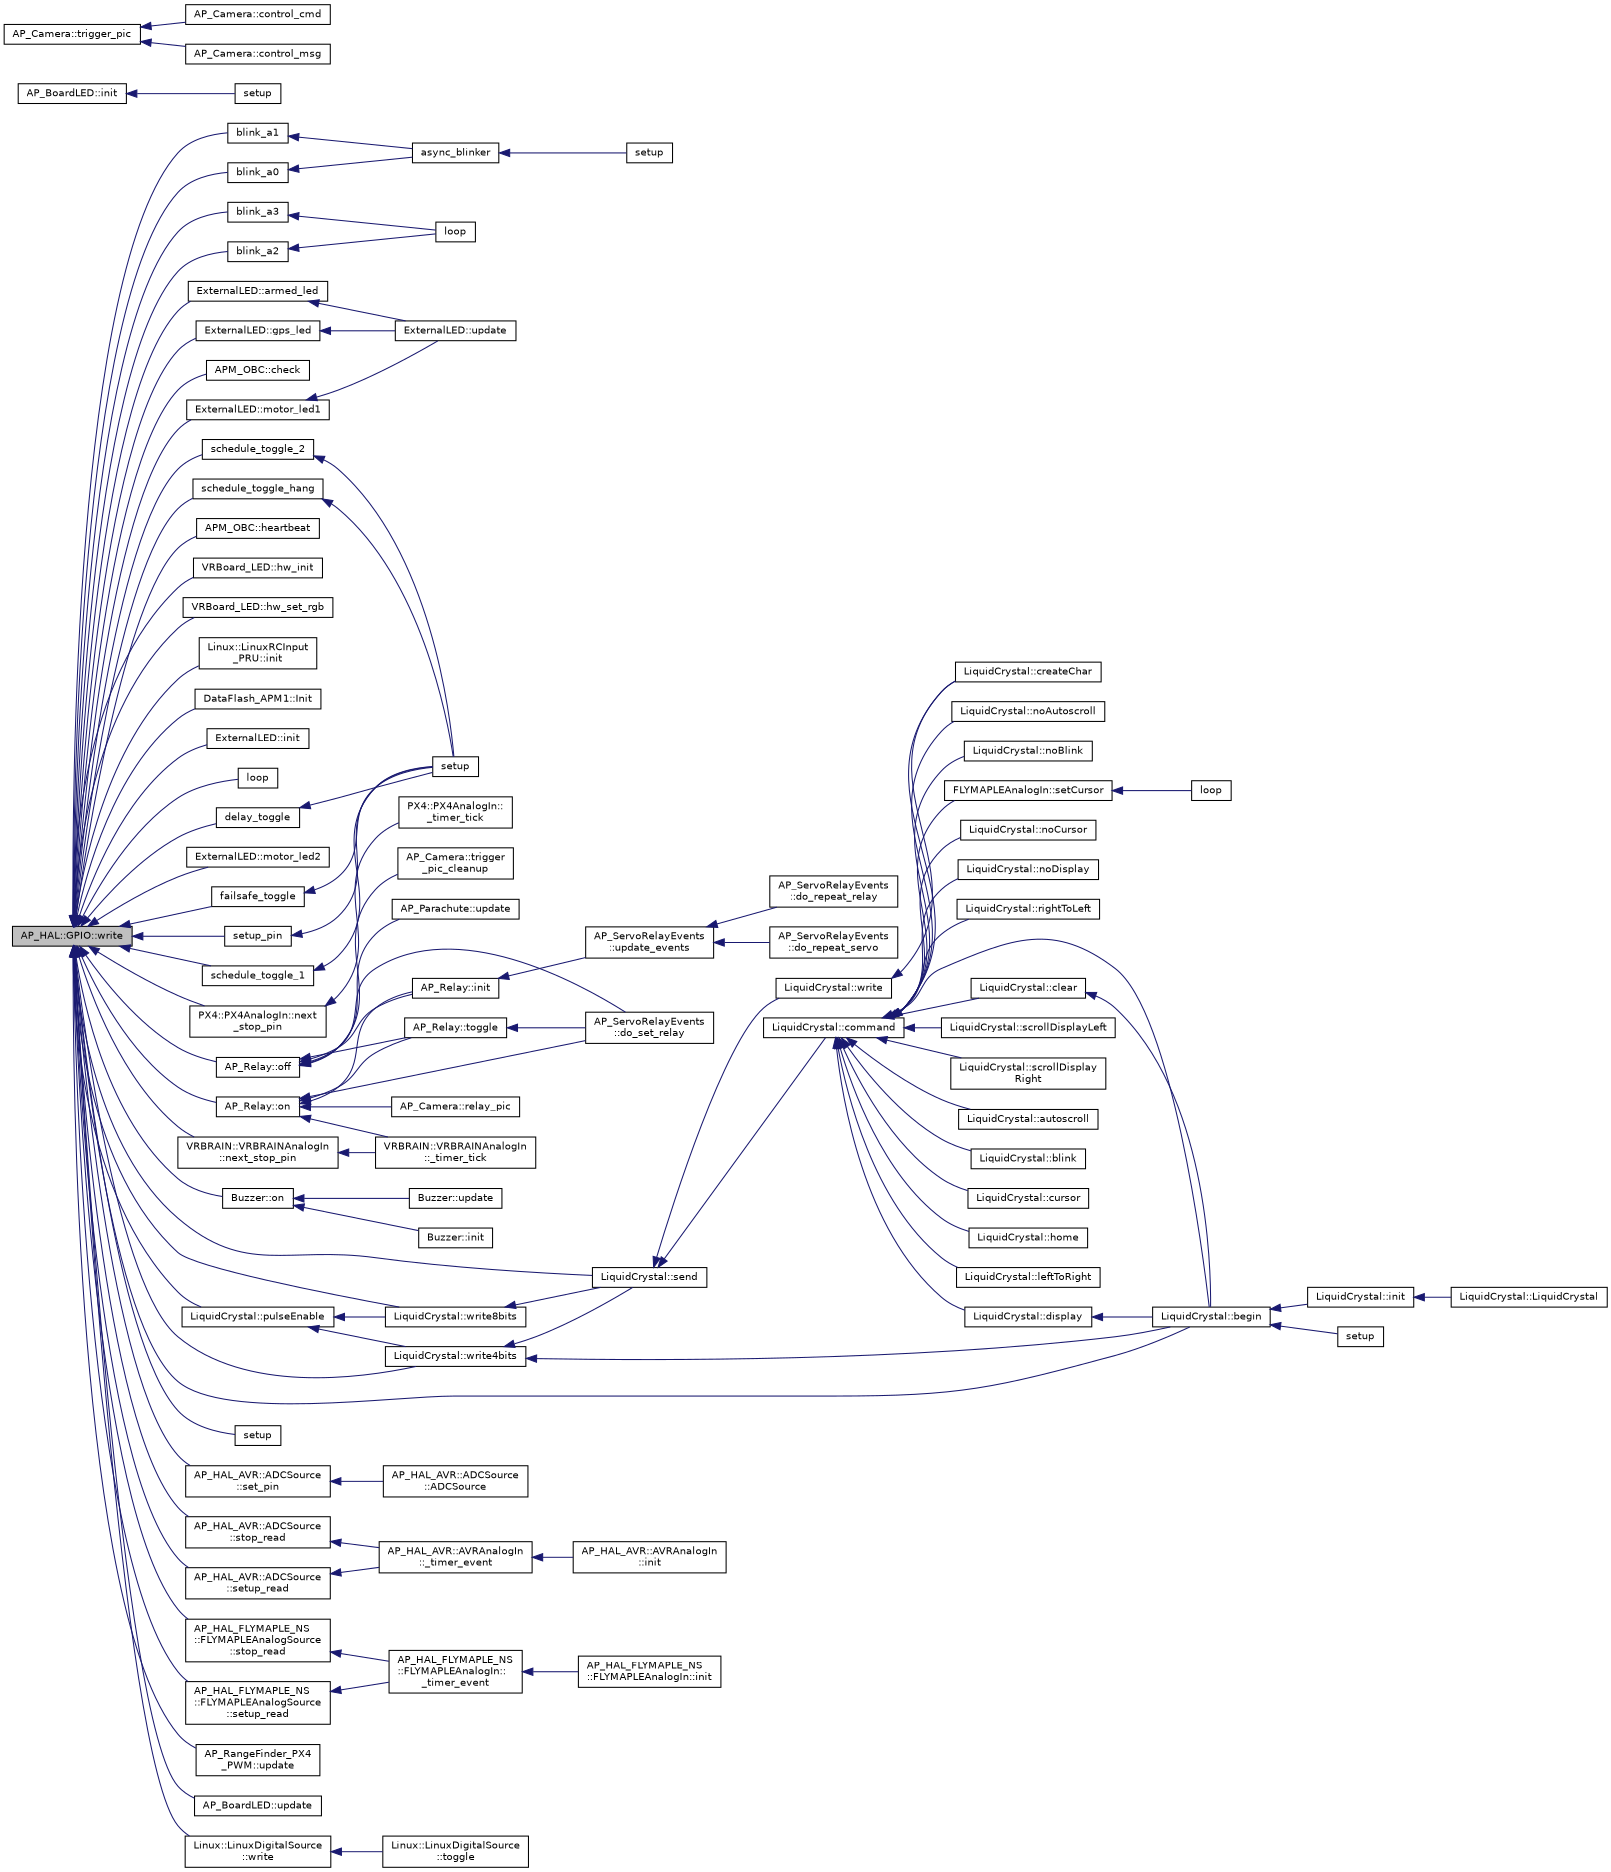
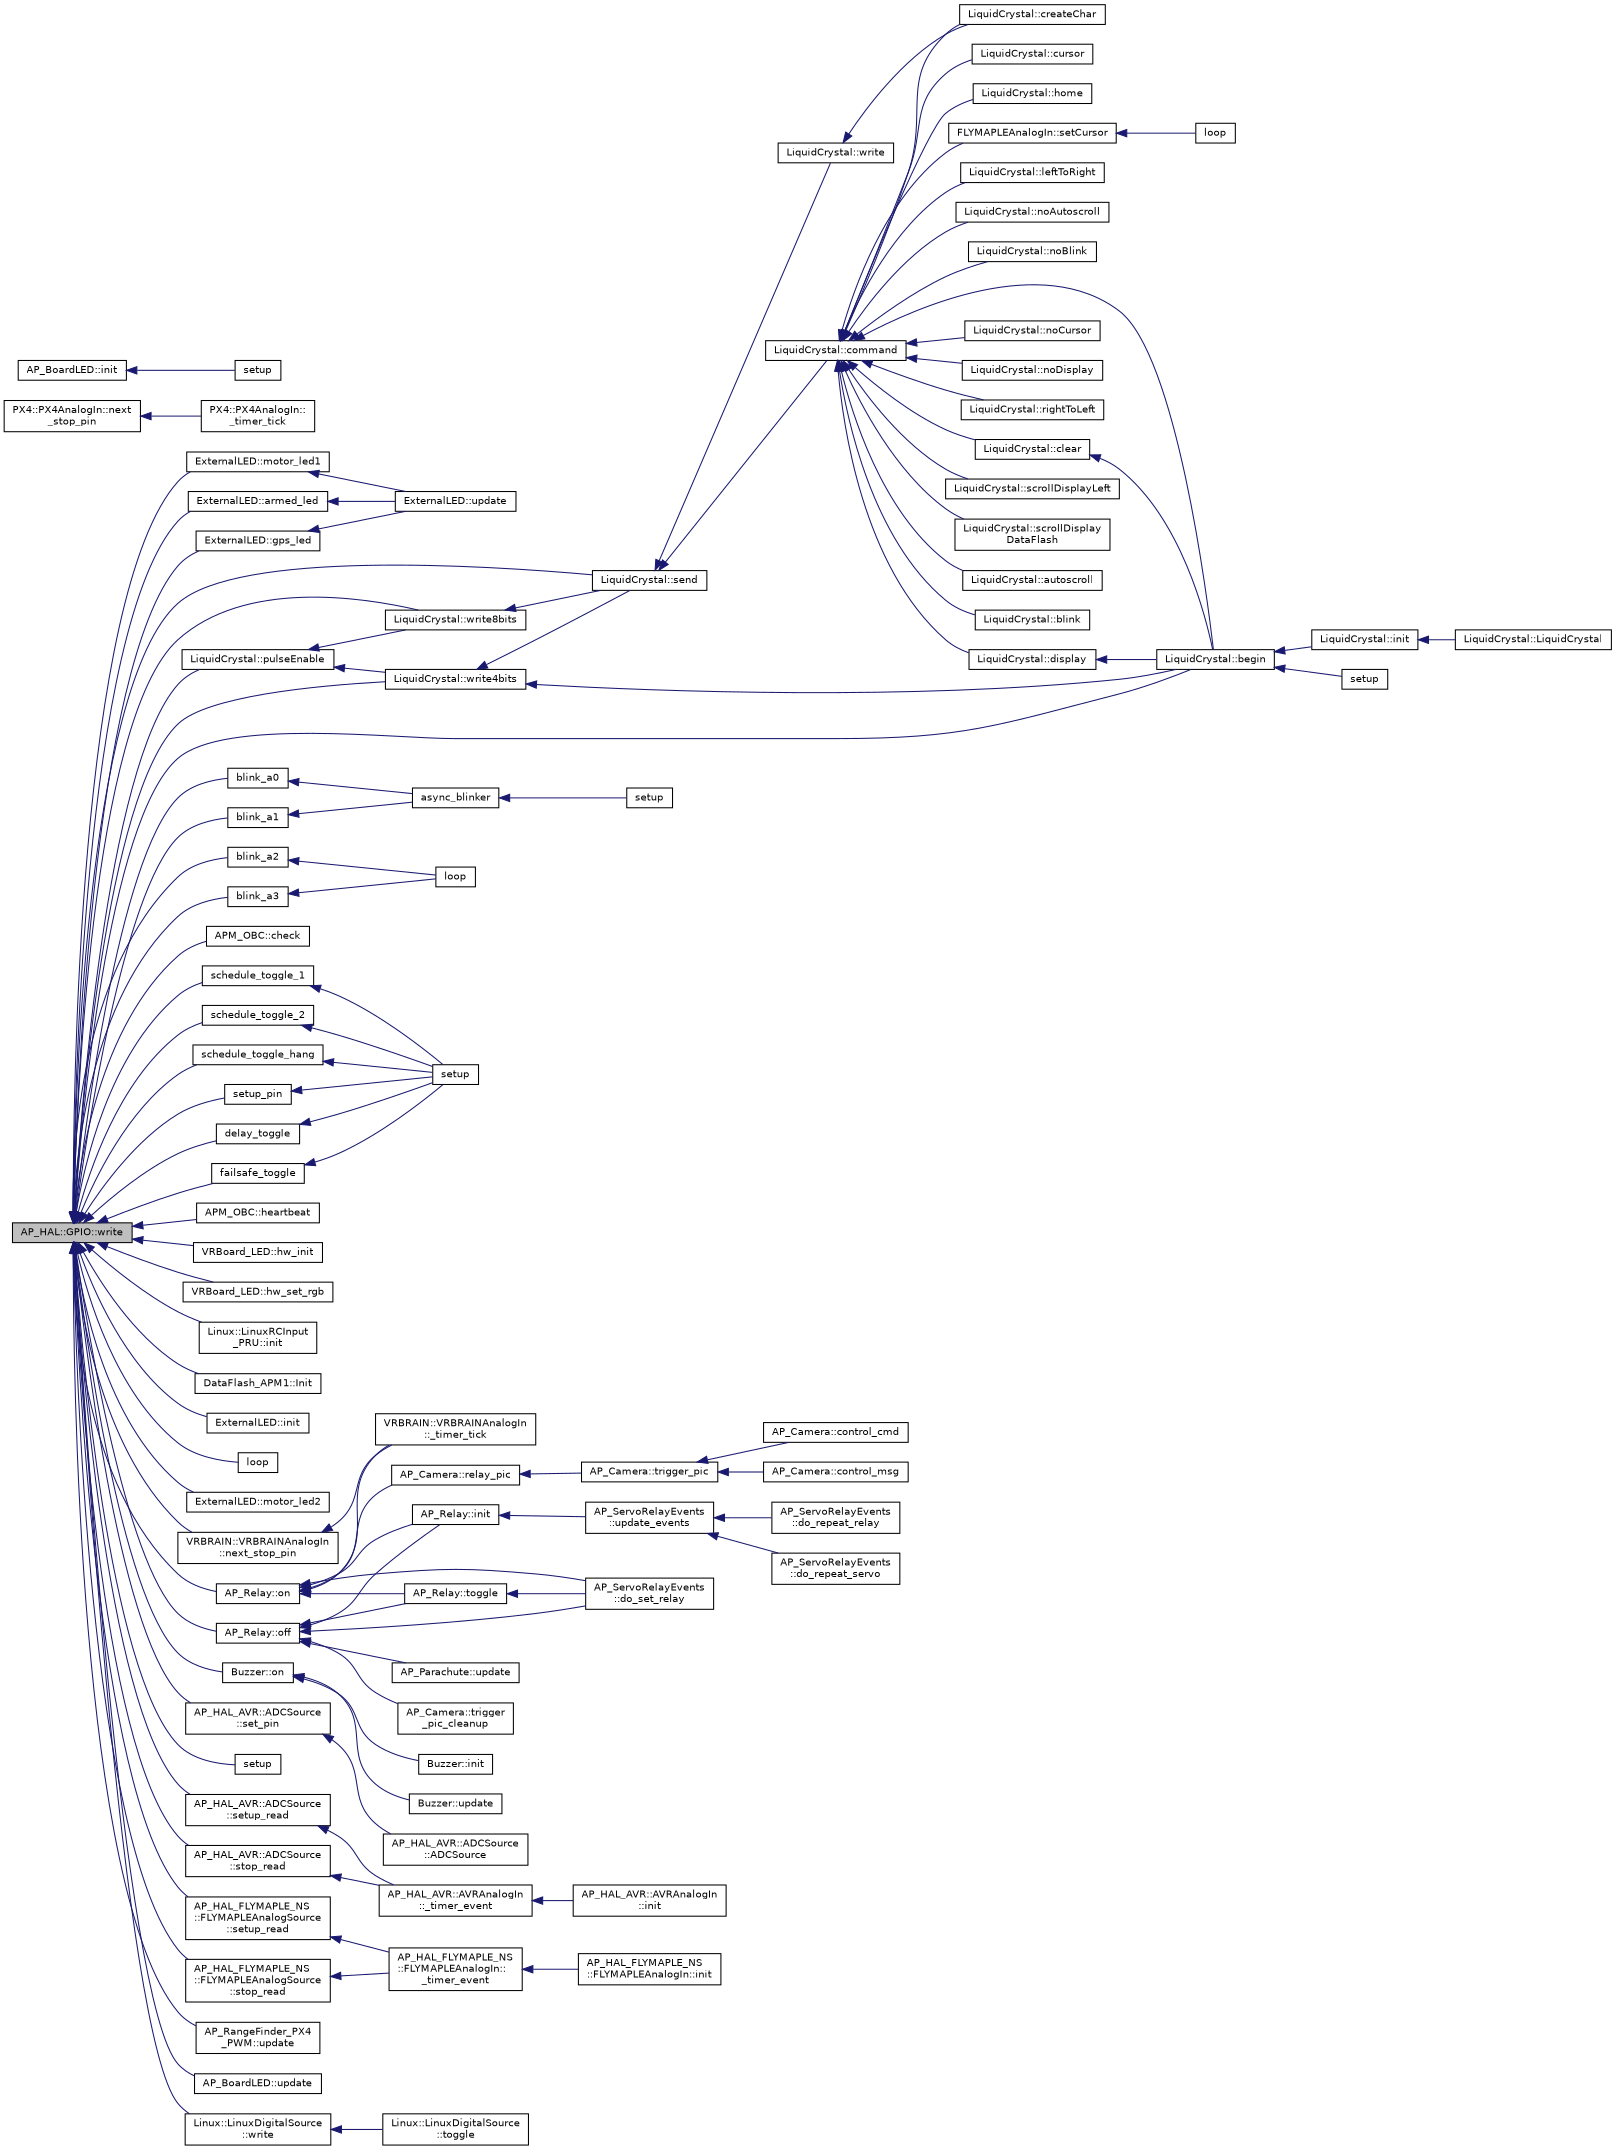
(150, 982) -> none
(1028, 1074) -> (1032, 535)
none -> (556, 1473)
